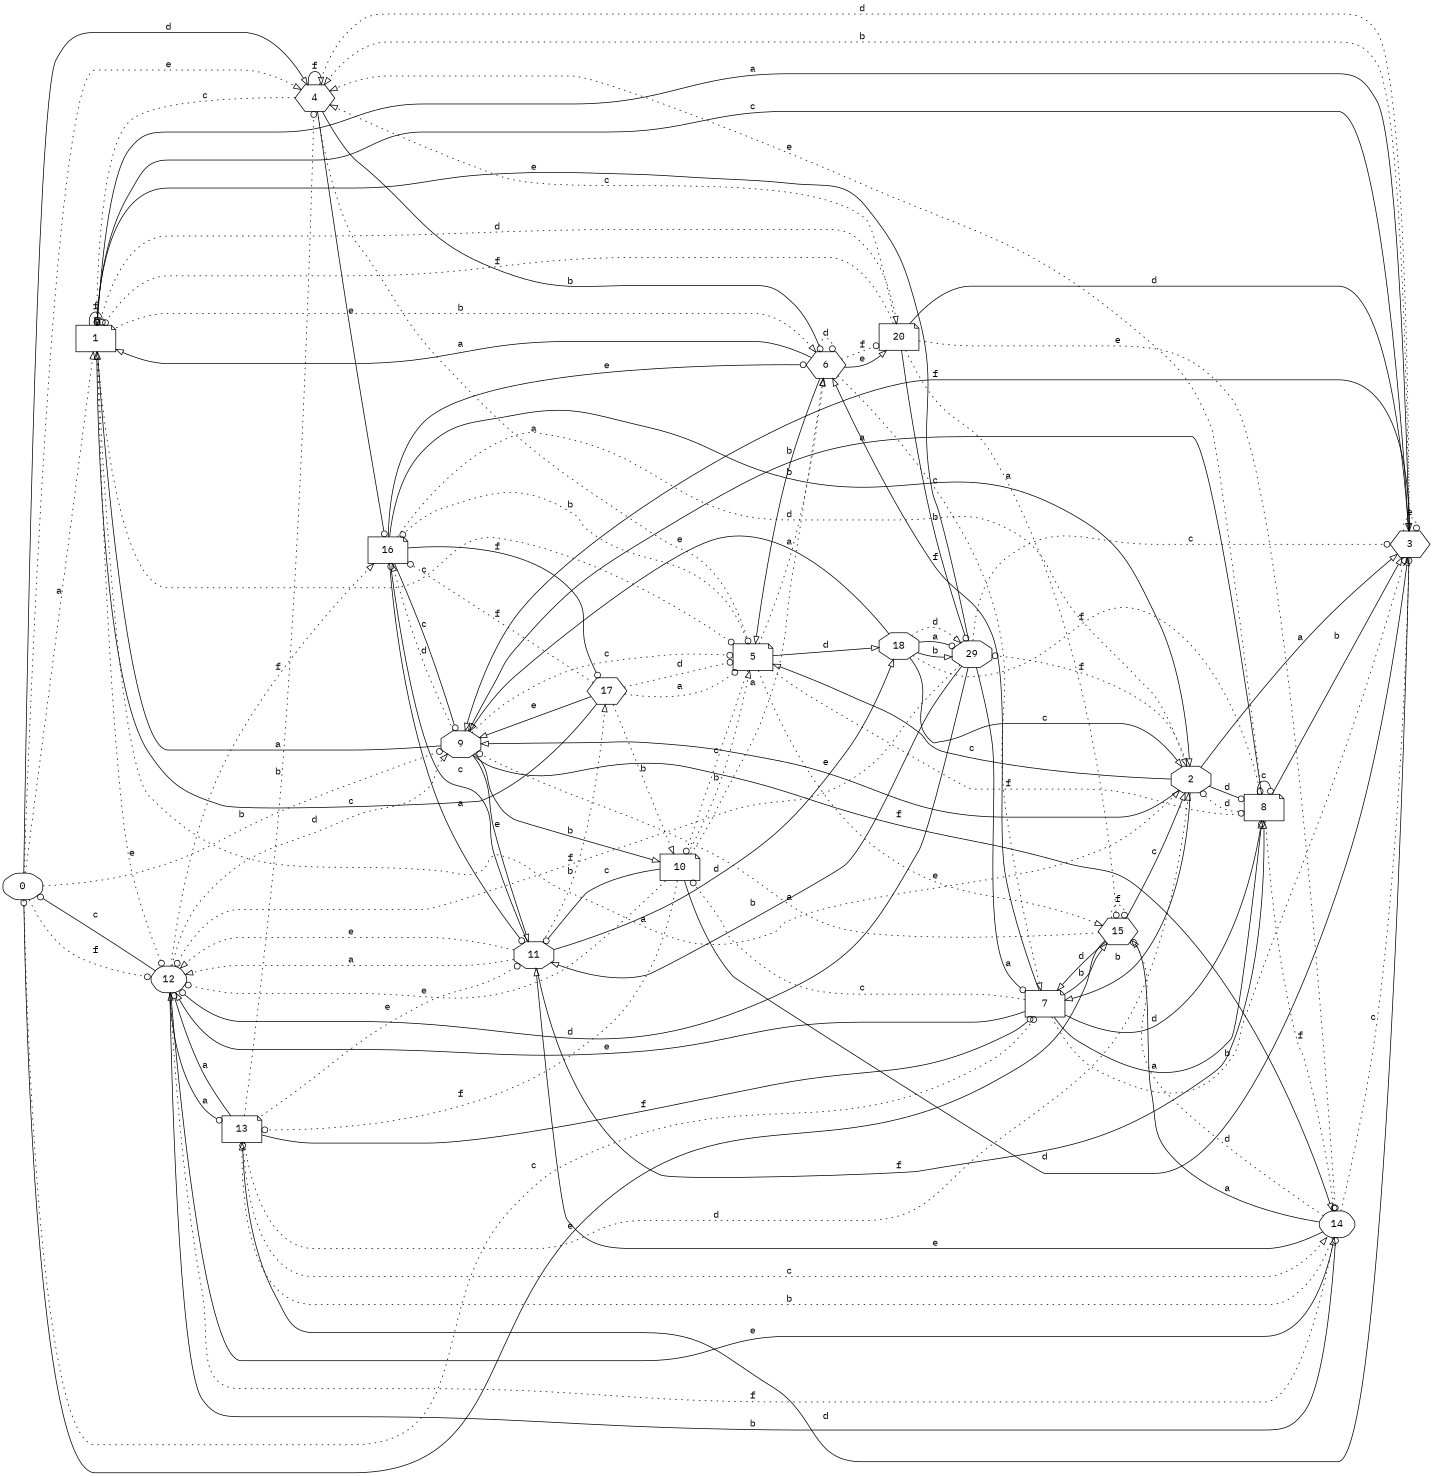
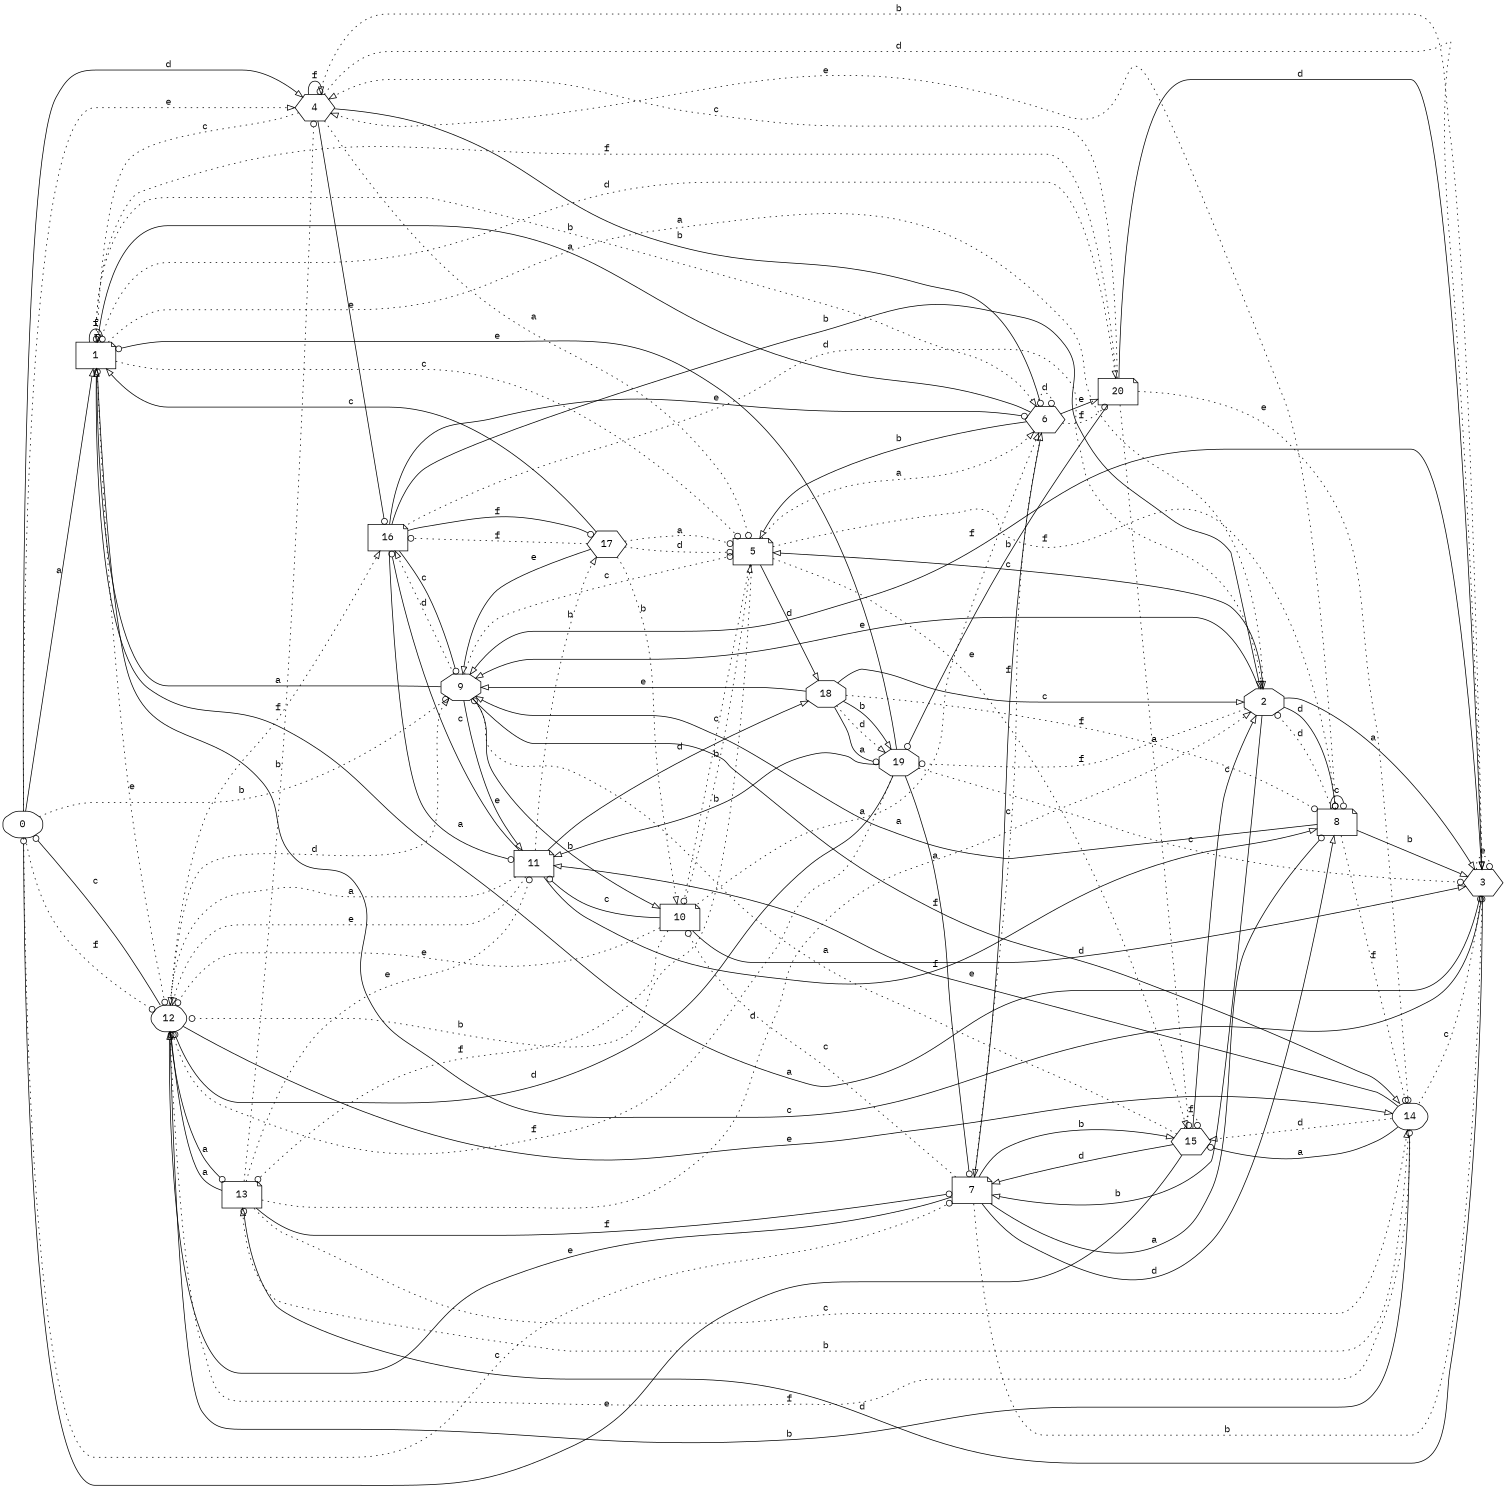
(1085, 42) -> (1282, 14)
(589, 531) -> (634, 1028)
(59, 616) -> (59, 594)
(972, 654) -> (899, 763)
(534, 955) -> (534, 864)
